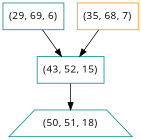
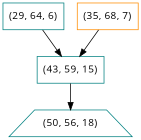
(33, 16) -> (33, 16)
(71, 70) -> (71, 70)
(71, 123) -> (71, 123)
